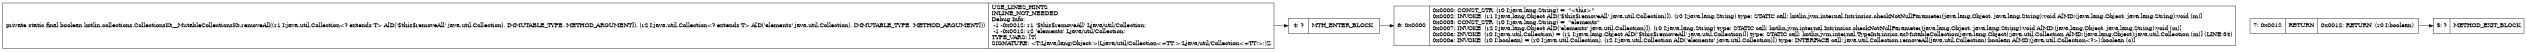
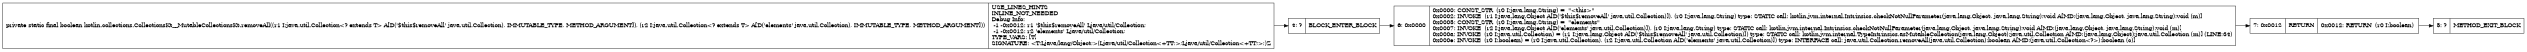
(1342, 26) -> (1342, 26)
none -> (2241, 26)
